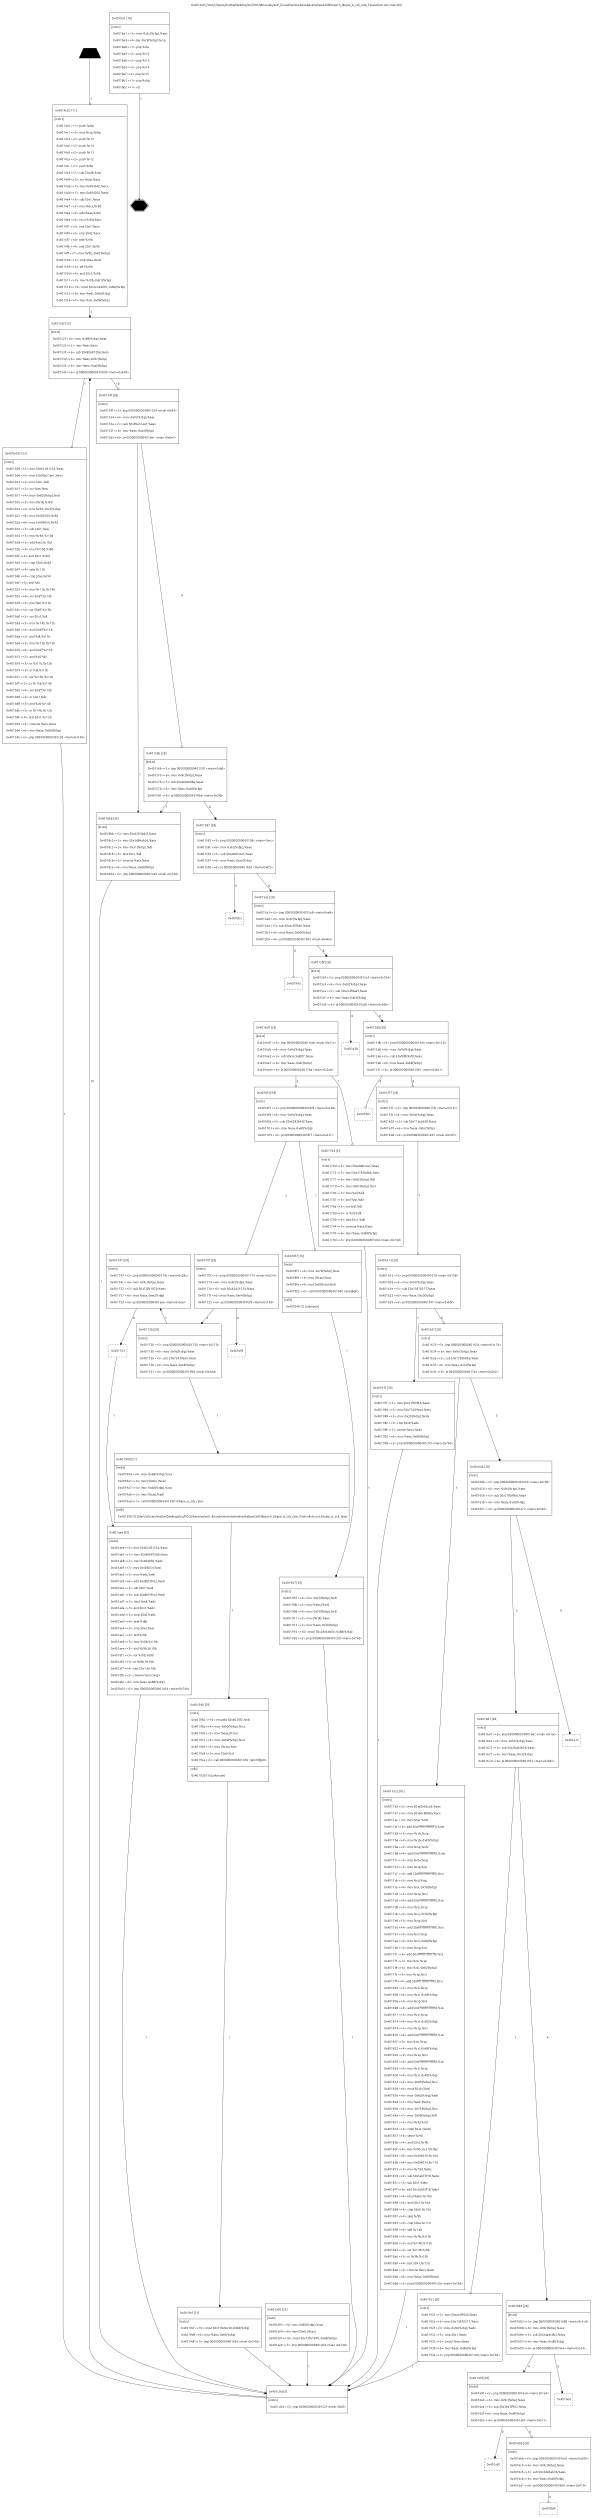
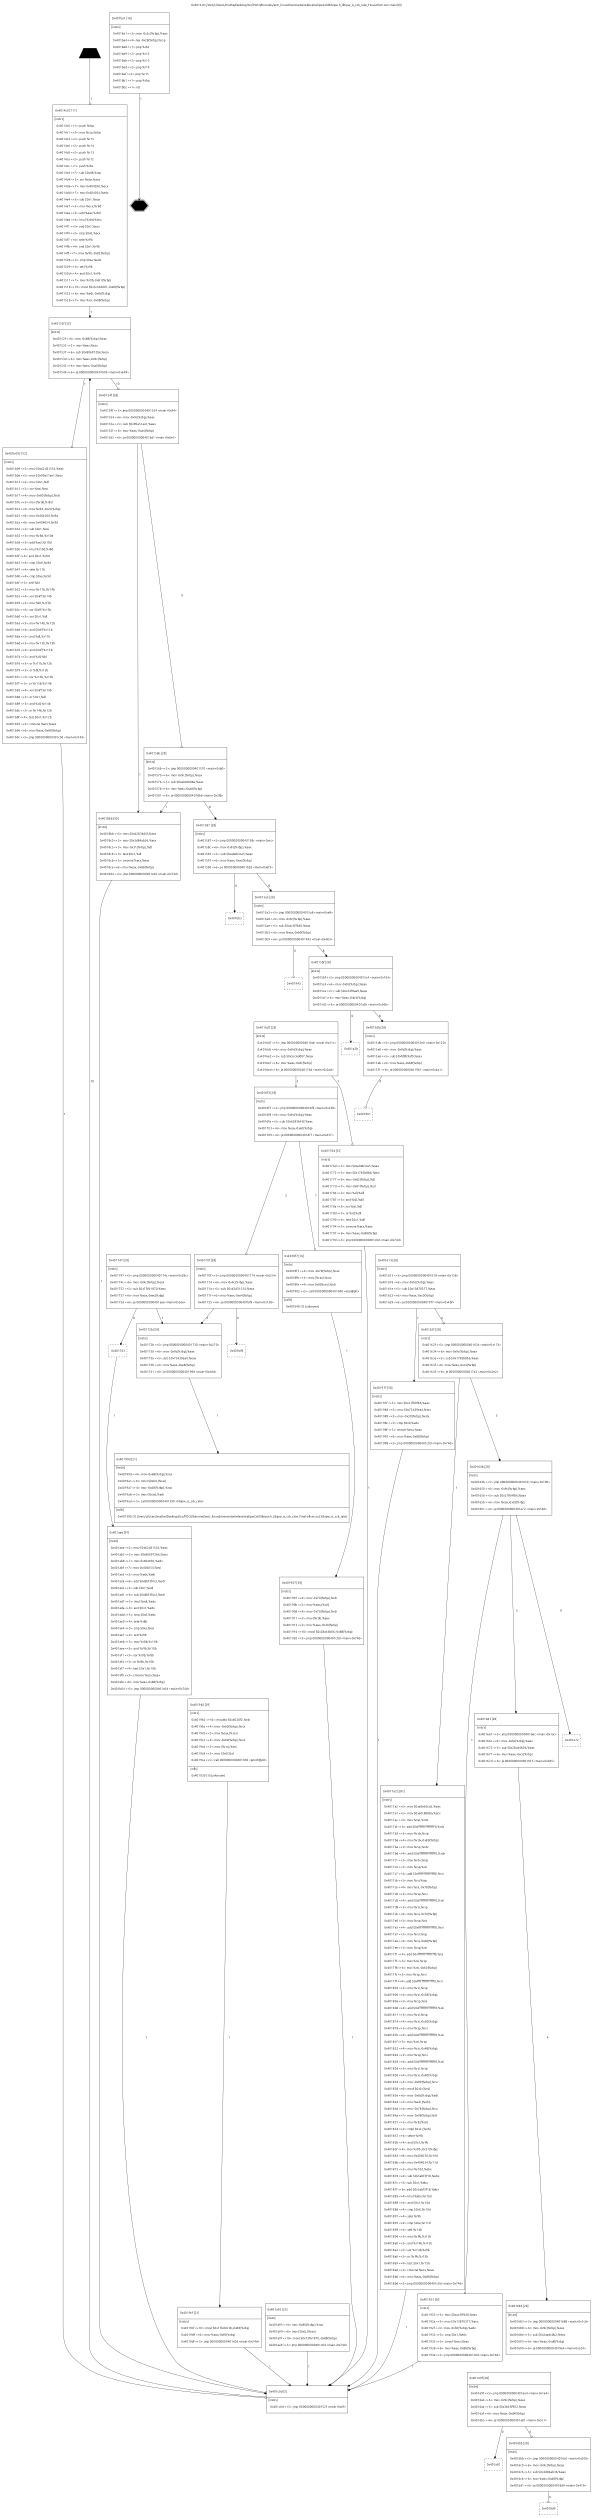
(418, 1114) -> none
(164, 1317) -> (159, 1315)
(230, 1610) -> none
(498, 2030) -> (466, 1902)
(529, 2363) -> none
(564, 2399) -> none
